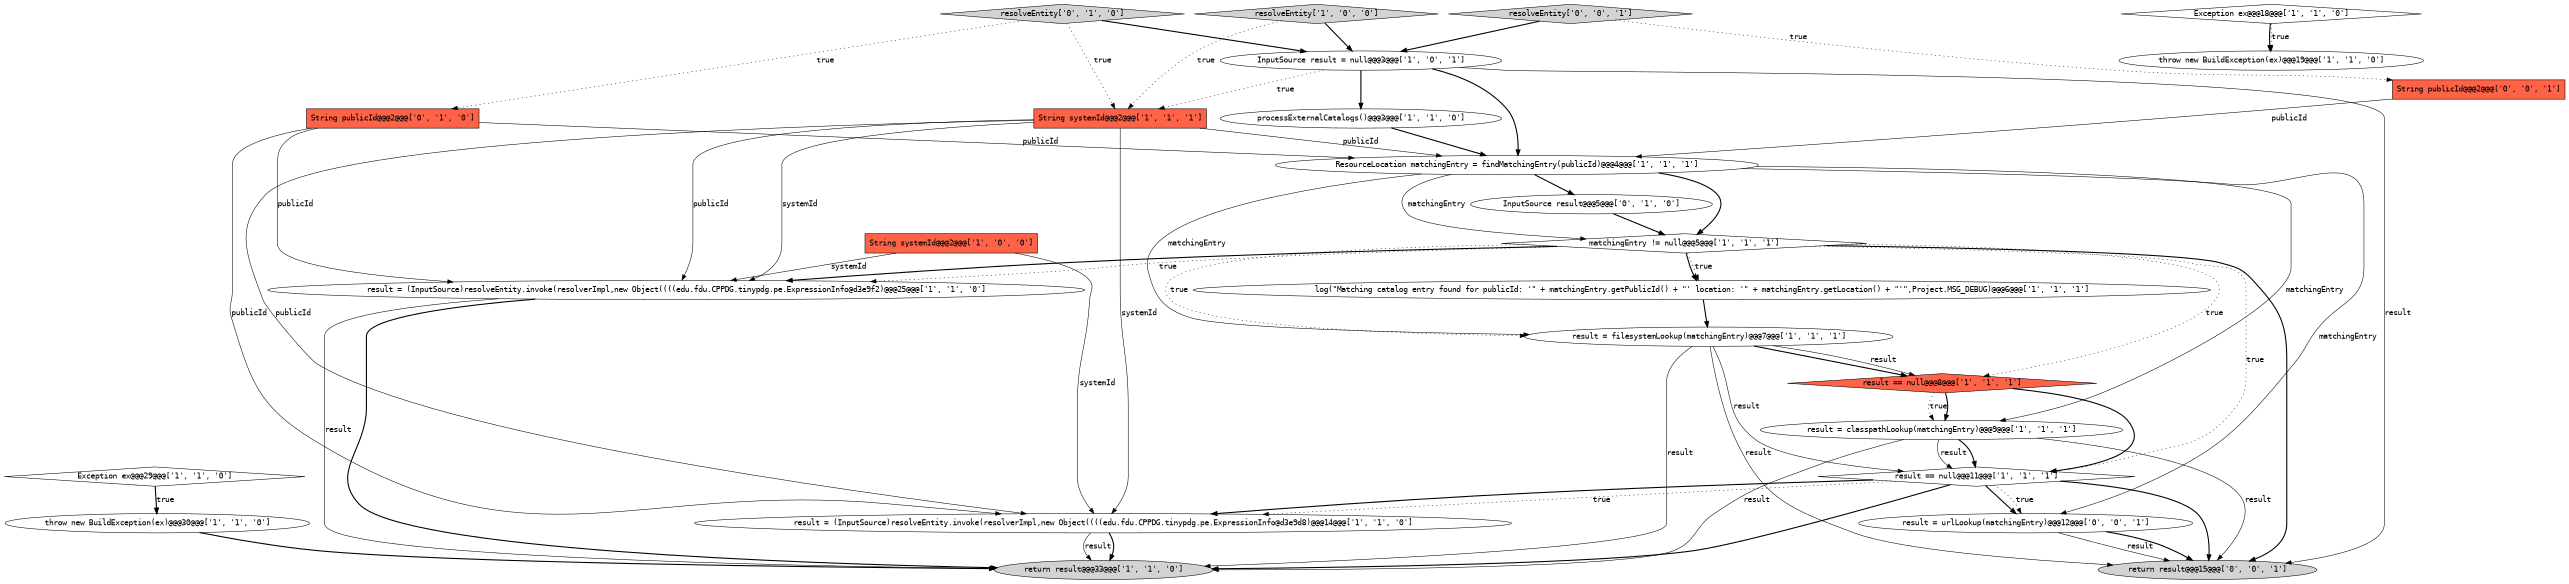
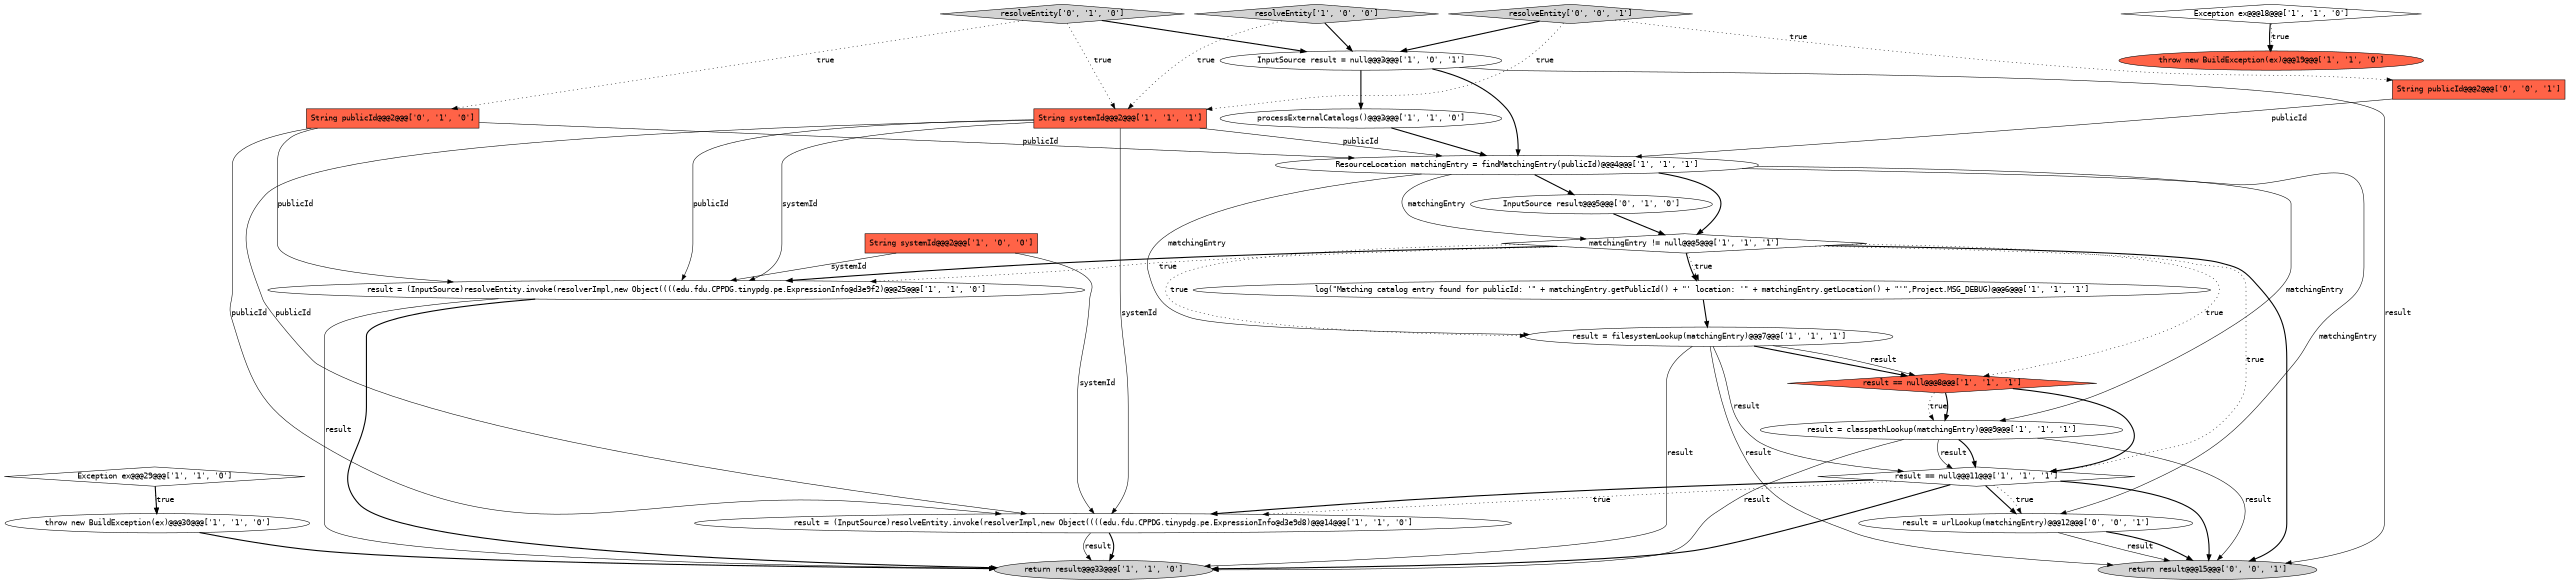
(2271, 61) -> (2271, 61)
(1244, 89) -> (1398, 95)
